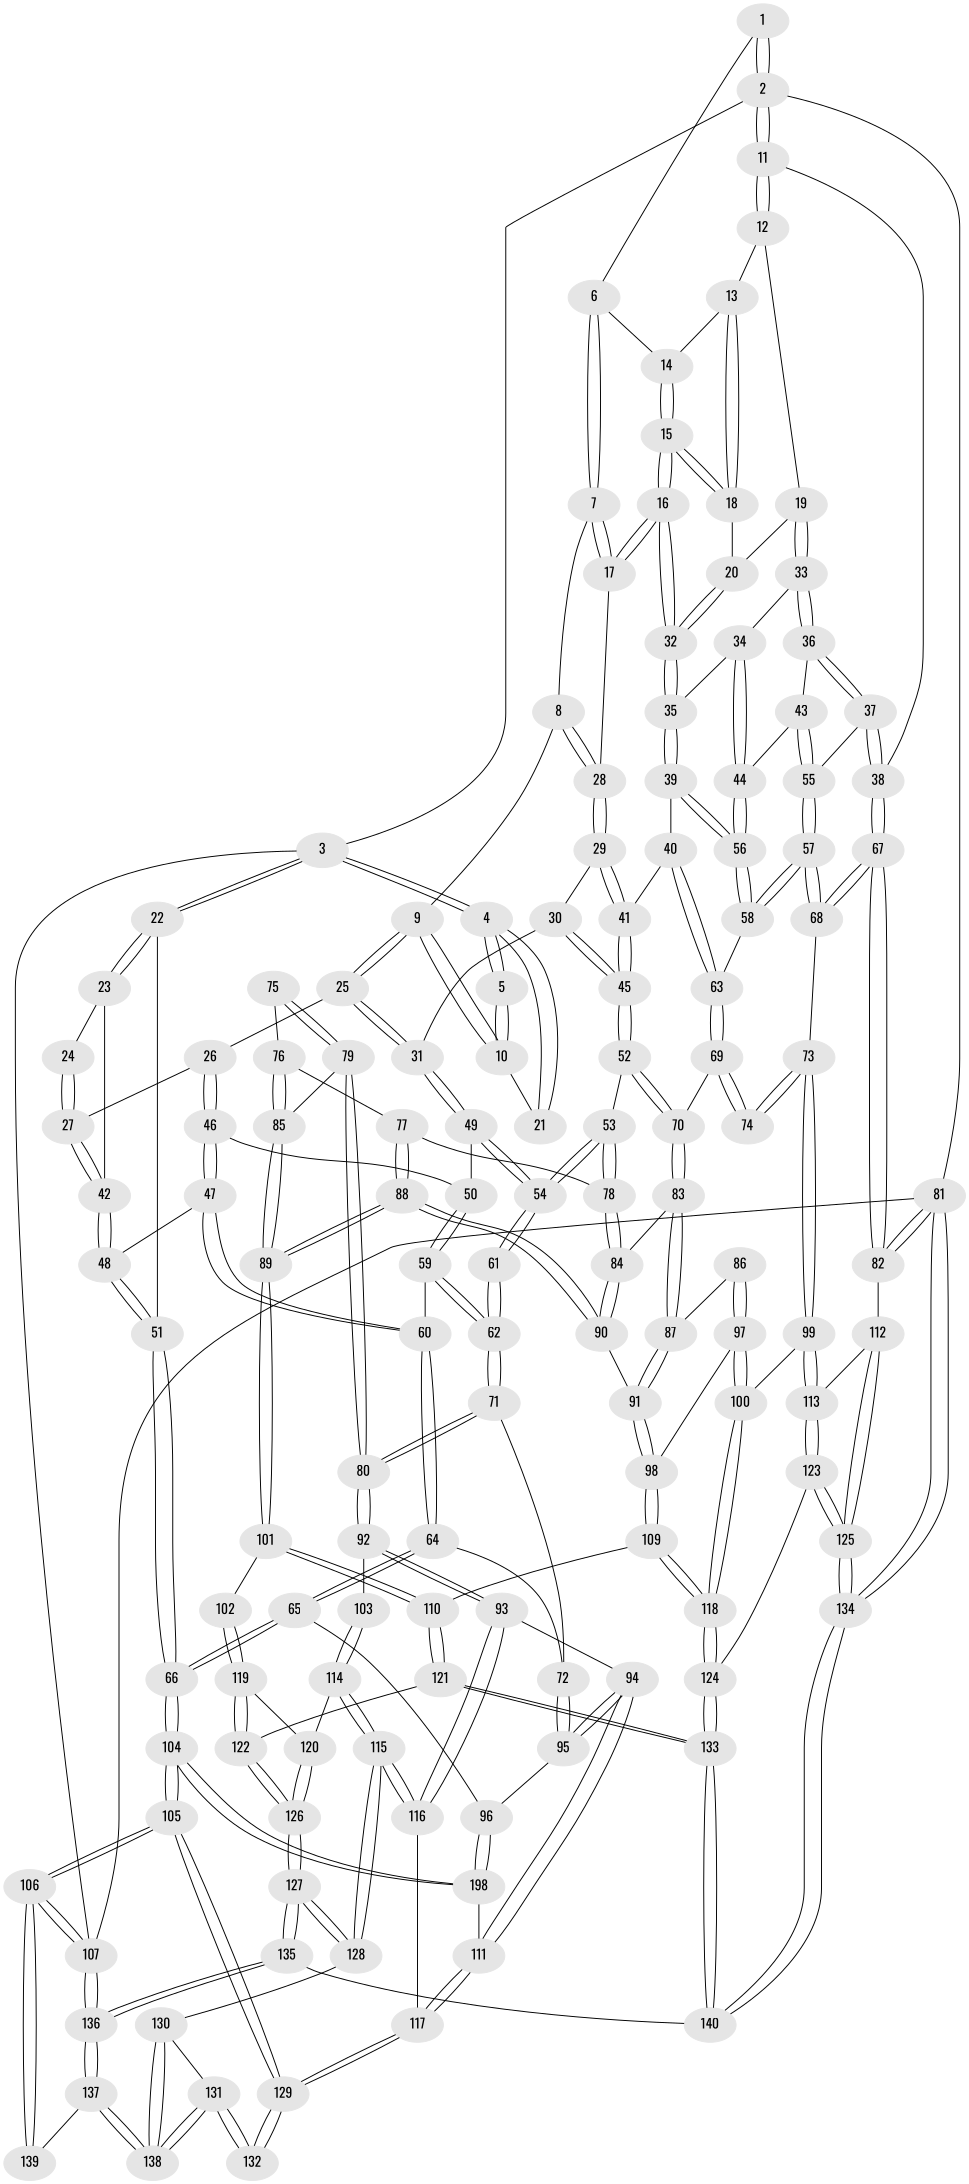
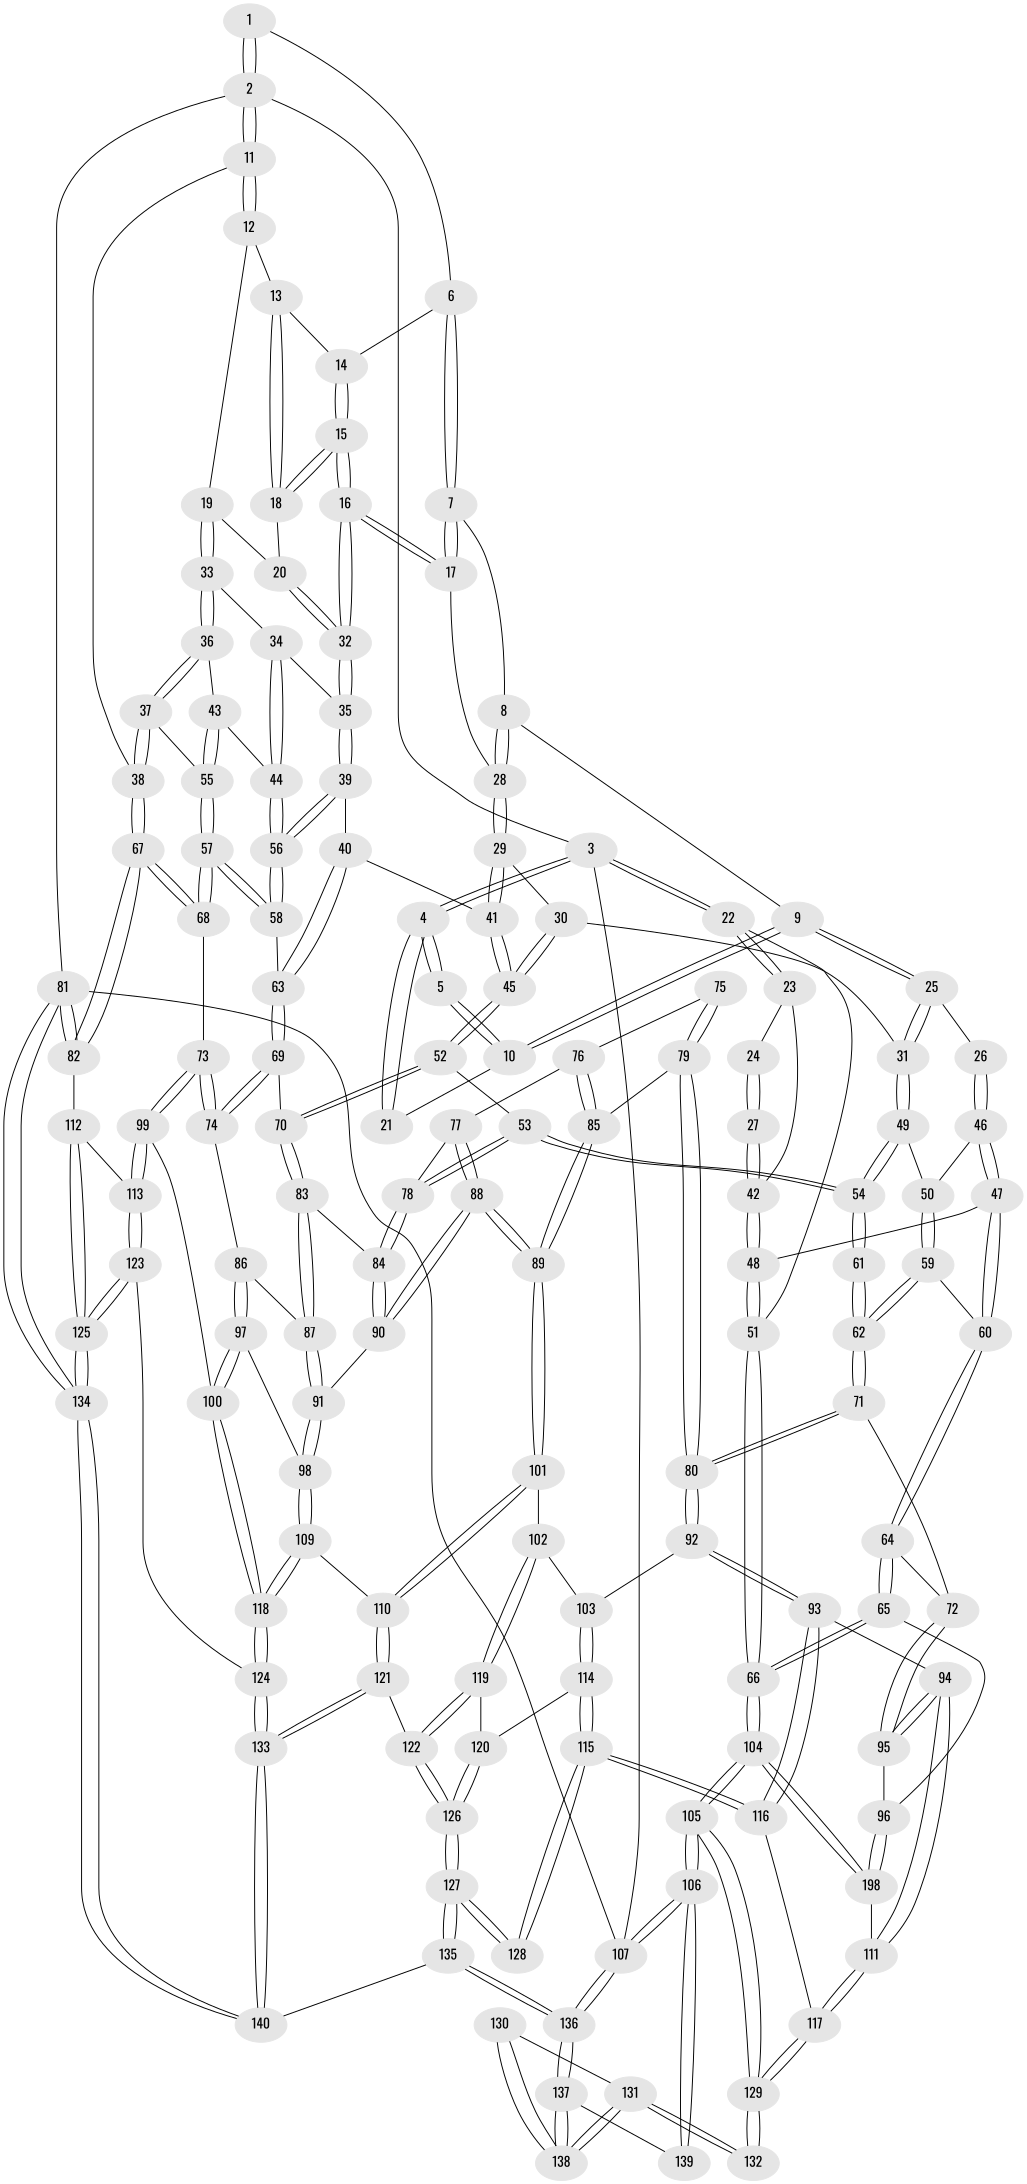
(139, 1092) -> none
none -> (226, 1196)
none -> (562, 1576)
(261, 1995) -> none
